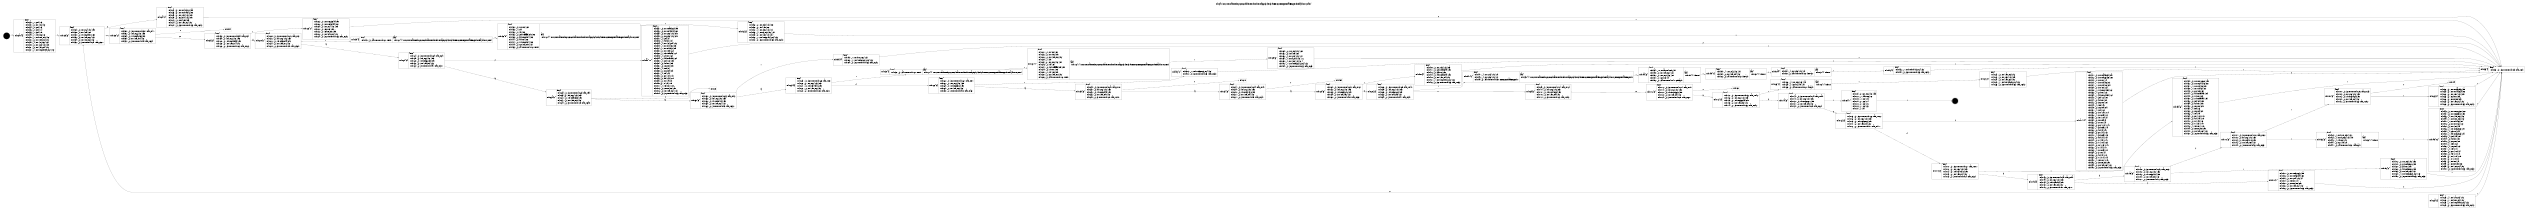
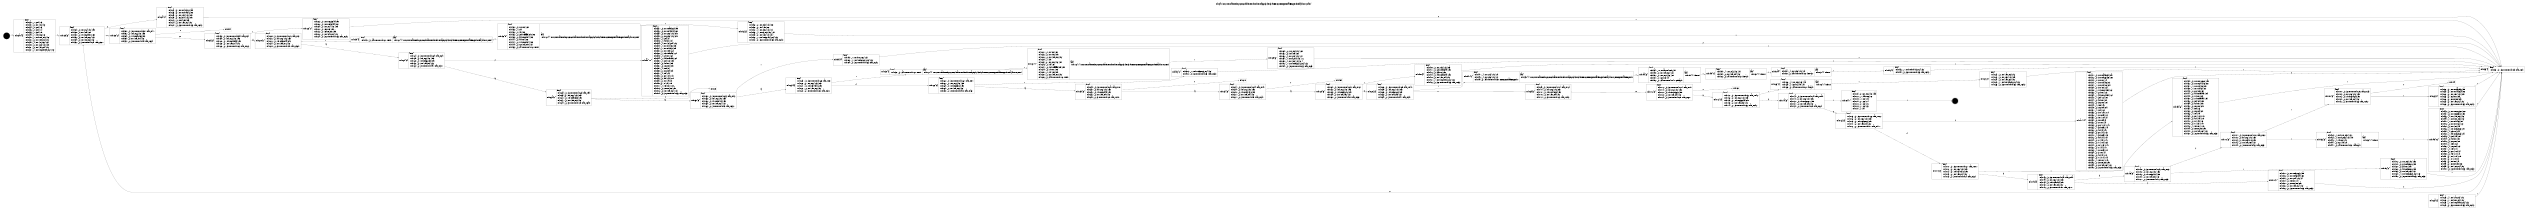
(495, 38) -> (495, 40)
